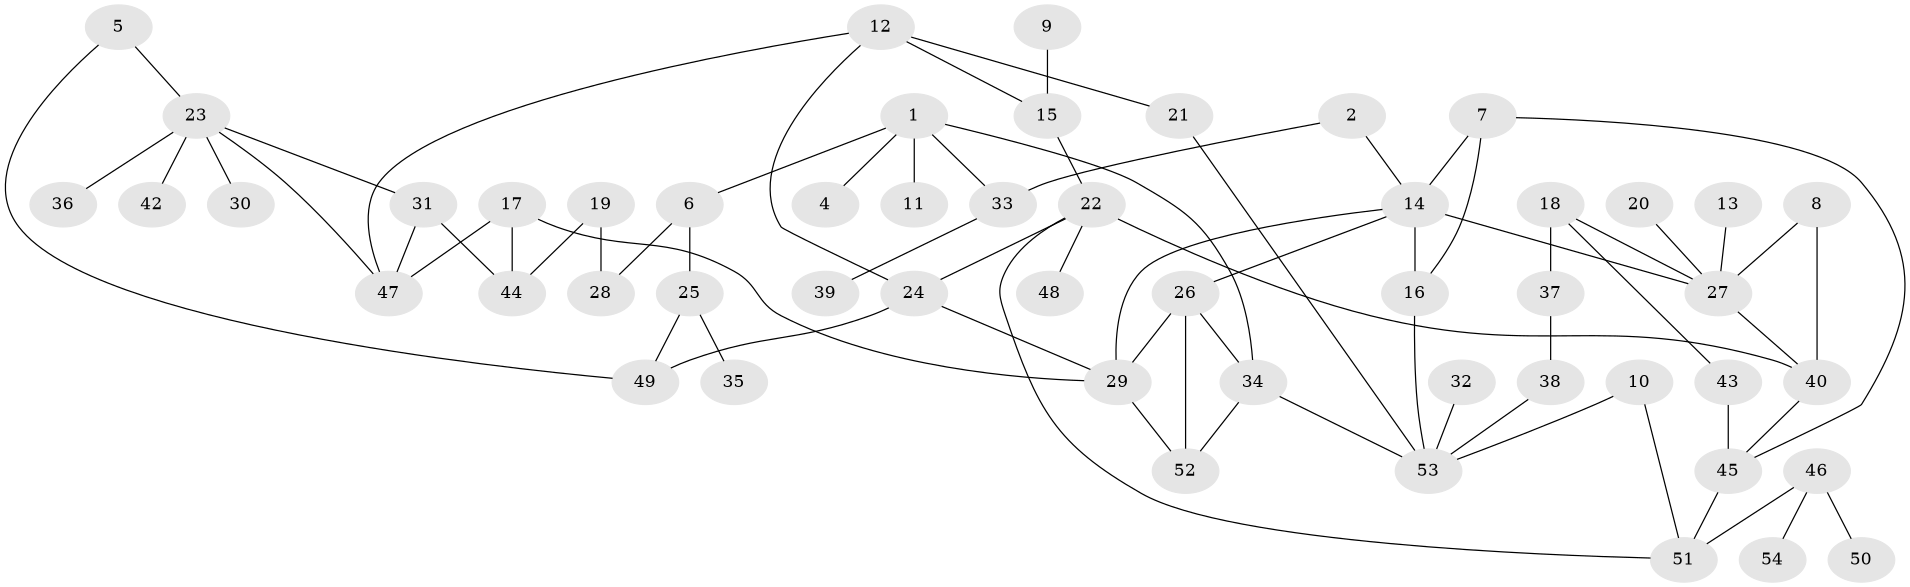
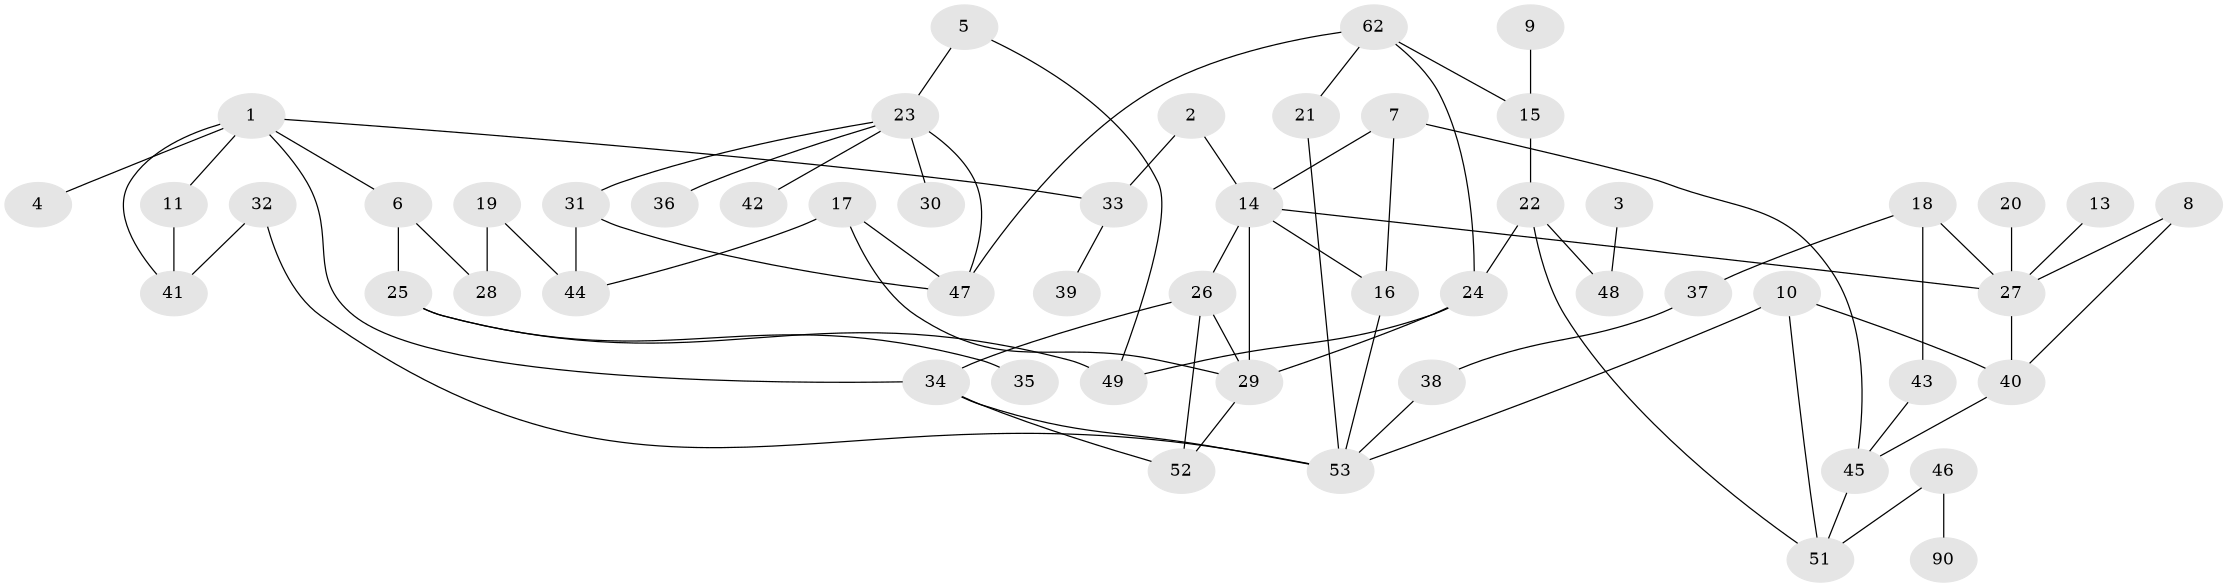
(881, 27) -> (1374, 27)
none -> (1619, 205)
none -> (174, 294)
(1447, 330) -> (1902, 335)
(1773, 560) -> none
(1861, 560) -> (1944, 560)
